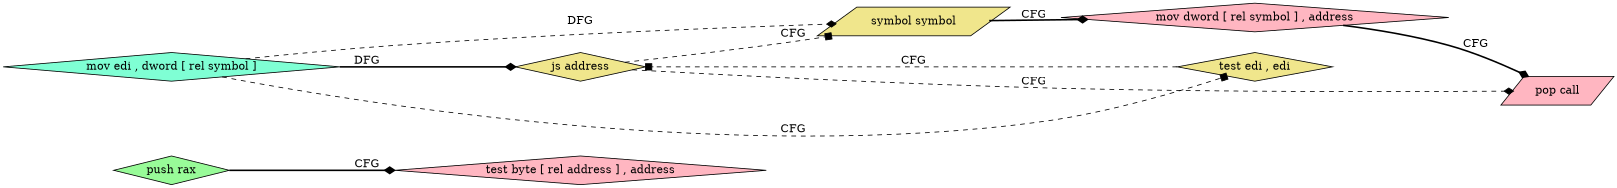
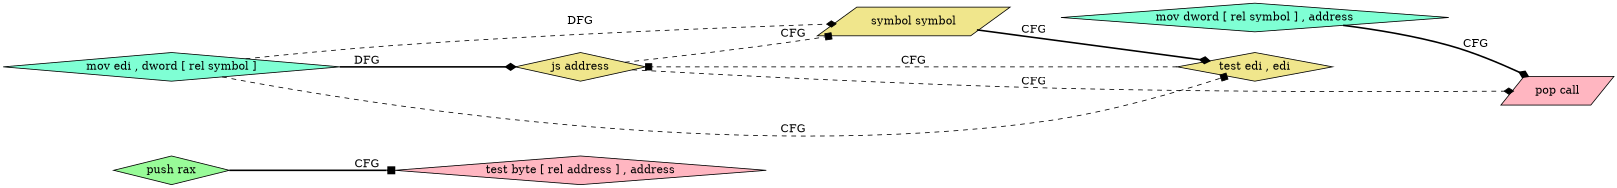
(1255, 18) -> (1255, 18)
(1033, 20) -> (1088, 45)
(308, 170) -> (308, 170)
